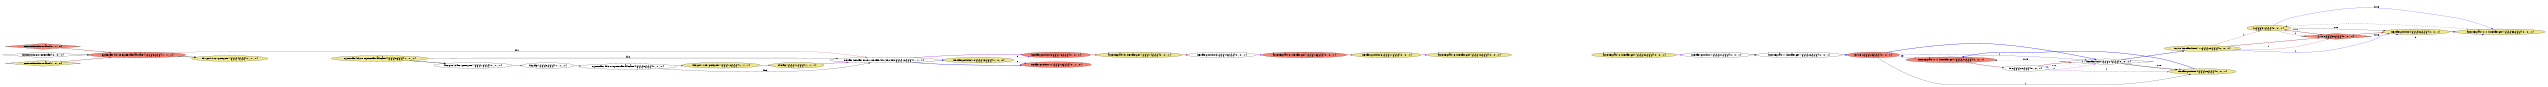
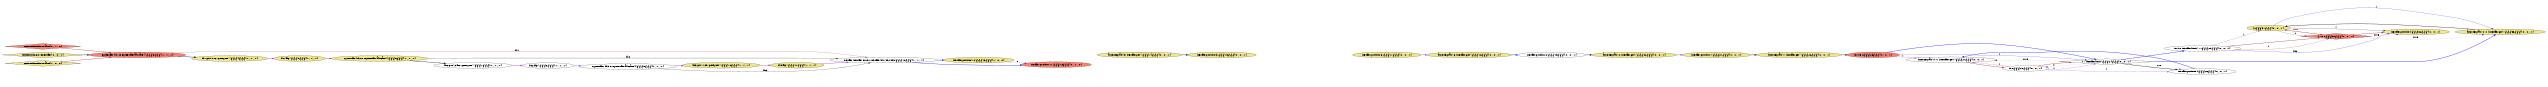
(2377, 7) -> (2377, 7)
(2381, 24) -> (2381, 24)
(2336, 27) -> (2336, 27)
(2451, 32) -> (2327, 62)
(2416, 37) -> (2416, 37)
(2202, 48) -> (2202, 48)
(2295, 51) -> (2295, 51)
(43, 55) -> (43, 55)
(1056, 55) -> none
(1184, 55) -> (1184, 55)
(1222, 55) -> (1222, 55)
(1304, 55) -> none
none -> (1552, 55)
(1717, 55) -> (1717, 55)
(1799, 55) -> (1799, 55)
(1843, 55) -> (1843, 55)
(1903, 56) -> (1903, 56)
none -> (300, 59)
(1951, 60) -> (1951, 60)
none -> (1992, 64)
(2054, 65) -> (2054, 65)
(2202, 72) -> (2202, 72)
(2031, 85) -> none
